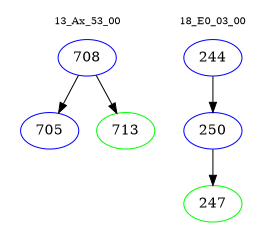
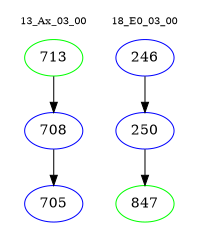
(88, 22) -> (54, 22)
(213, 58) -> (145, 58)
(104, 90) -> (54, 89)
(213, 204) -> (145, 204)
